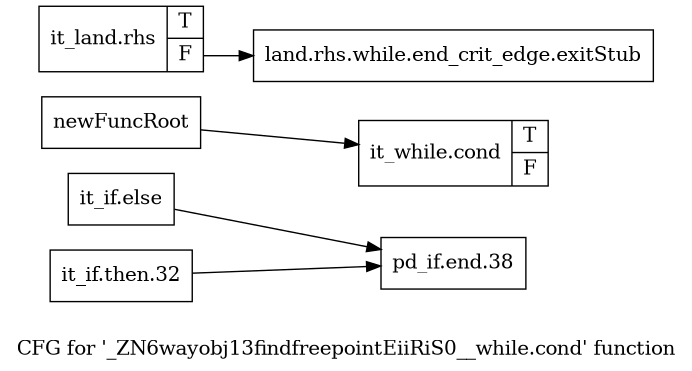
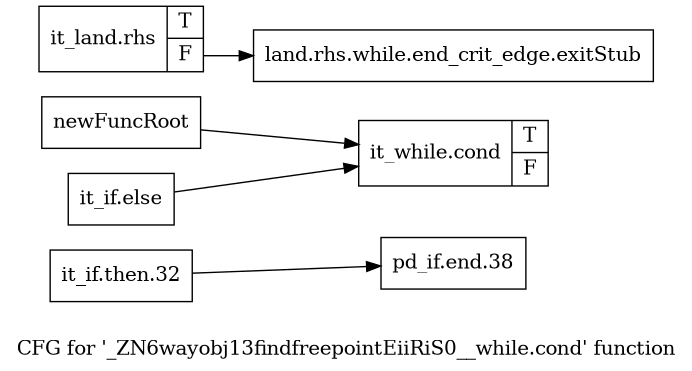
(271, 228) -> (259, 180)
